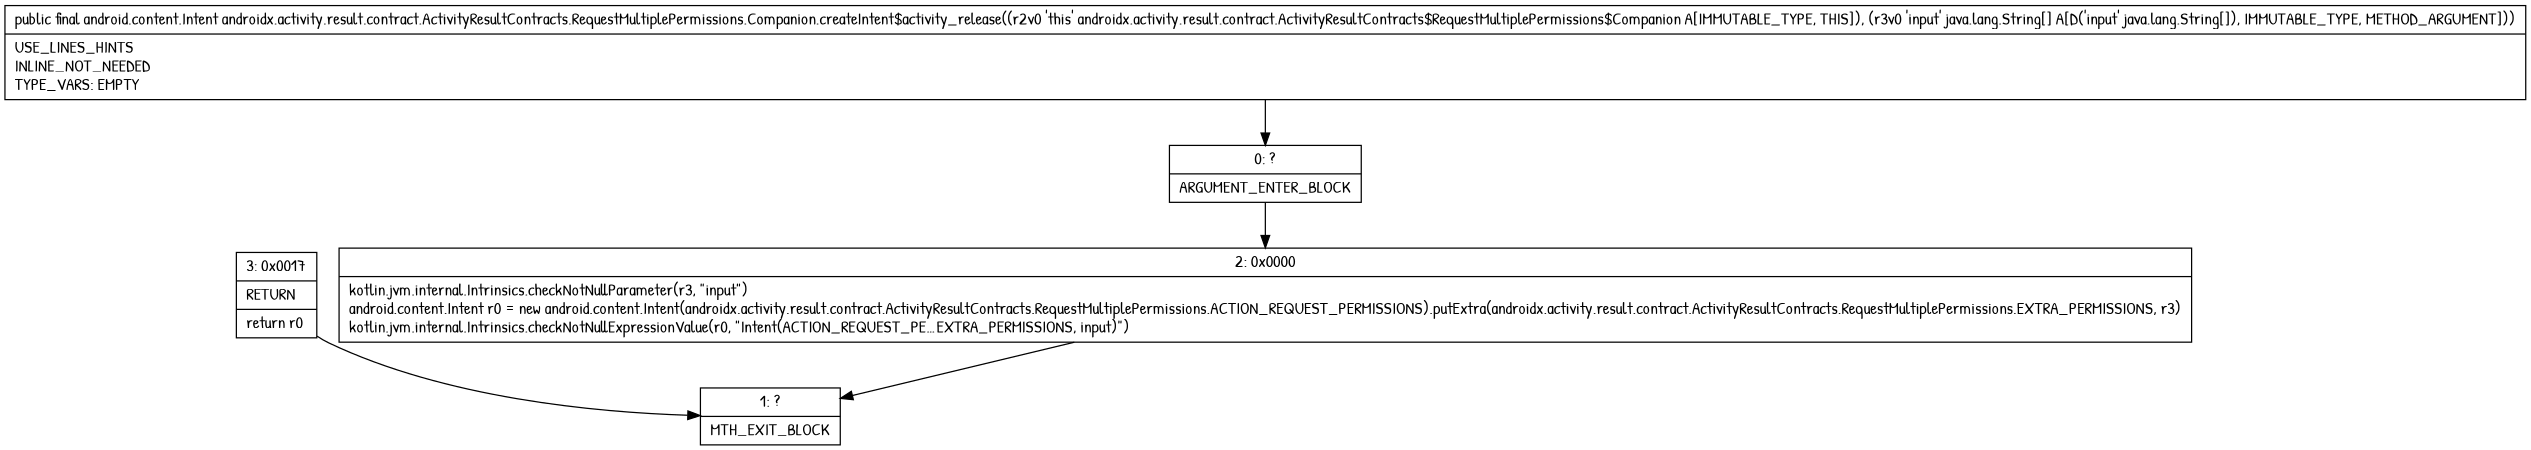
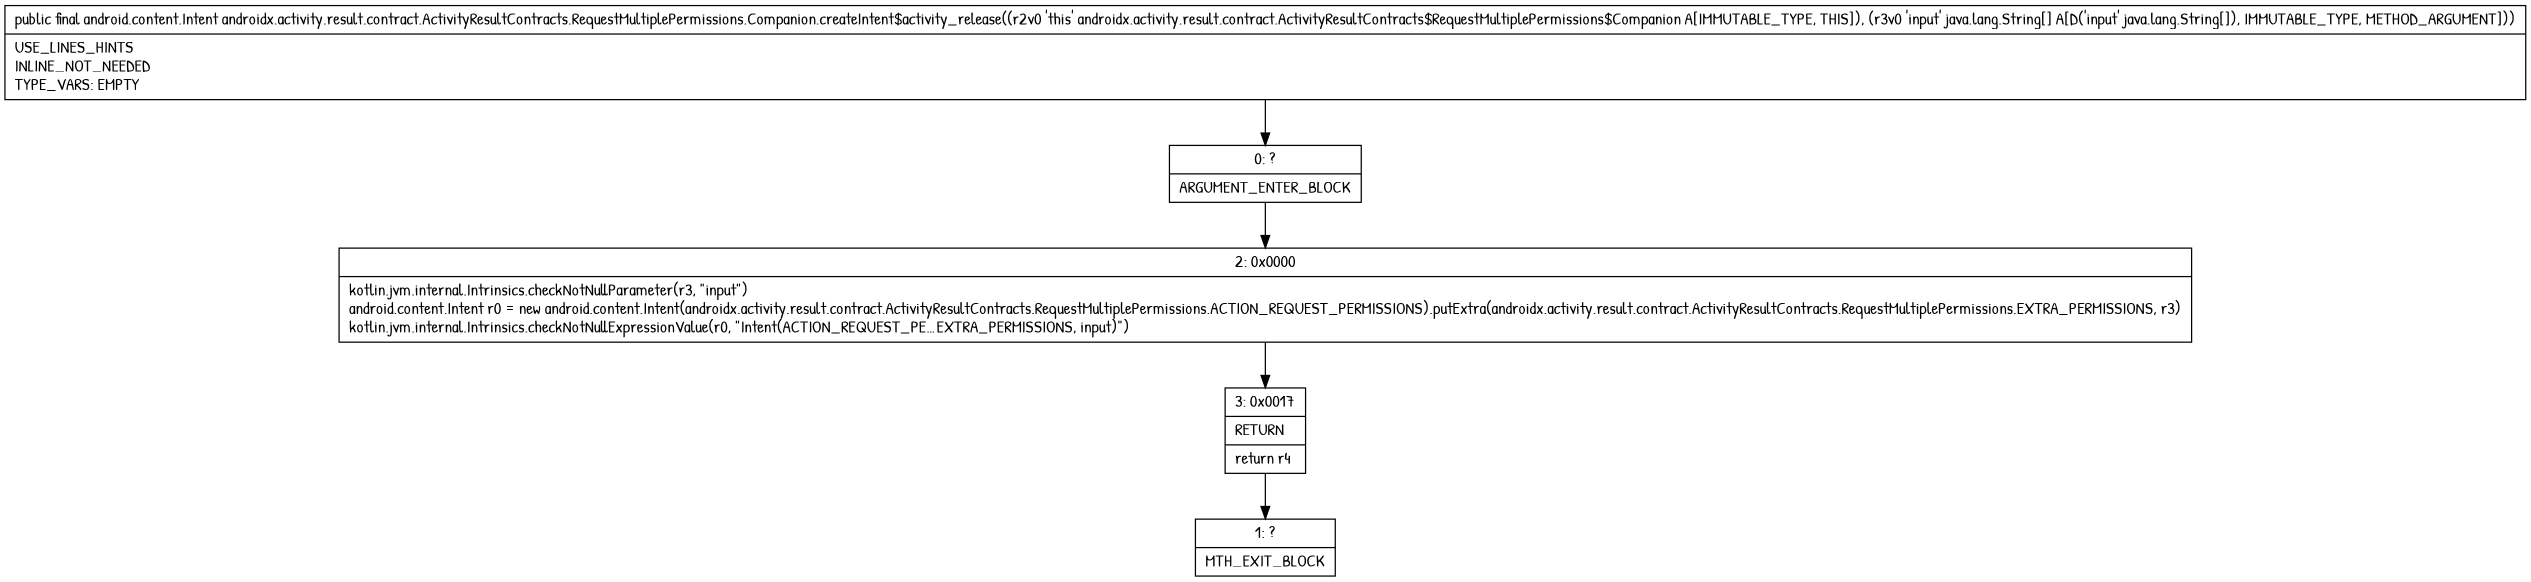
(275, 323) -> (1263, 458)
(963, 369) -> (1265, 359)
